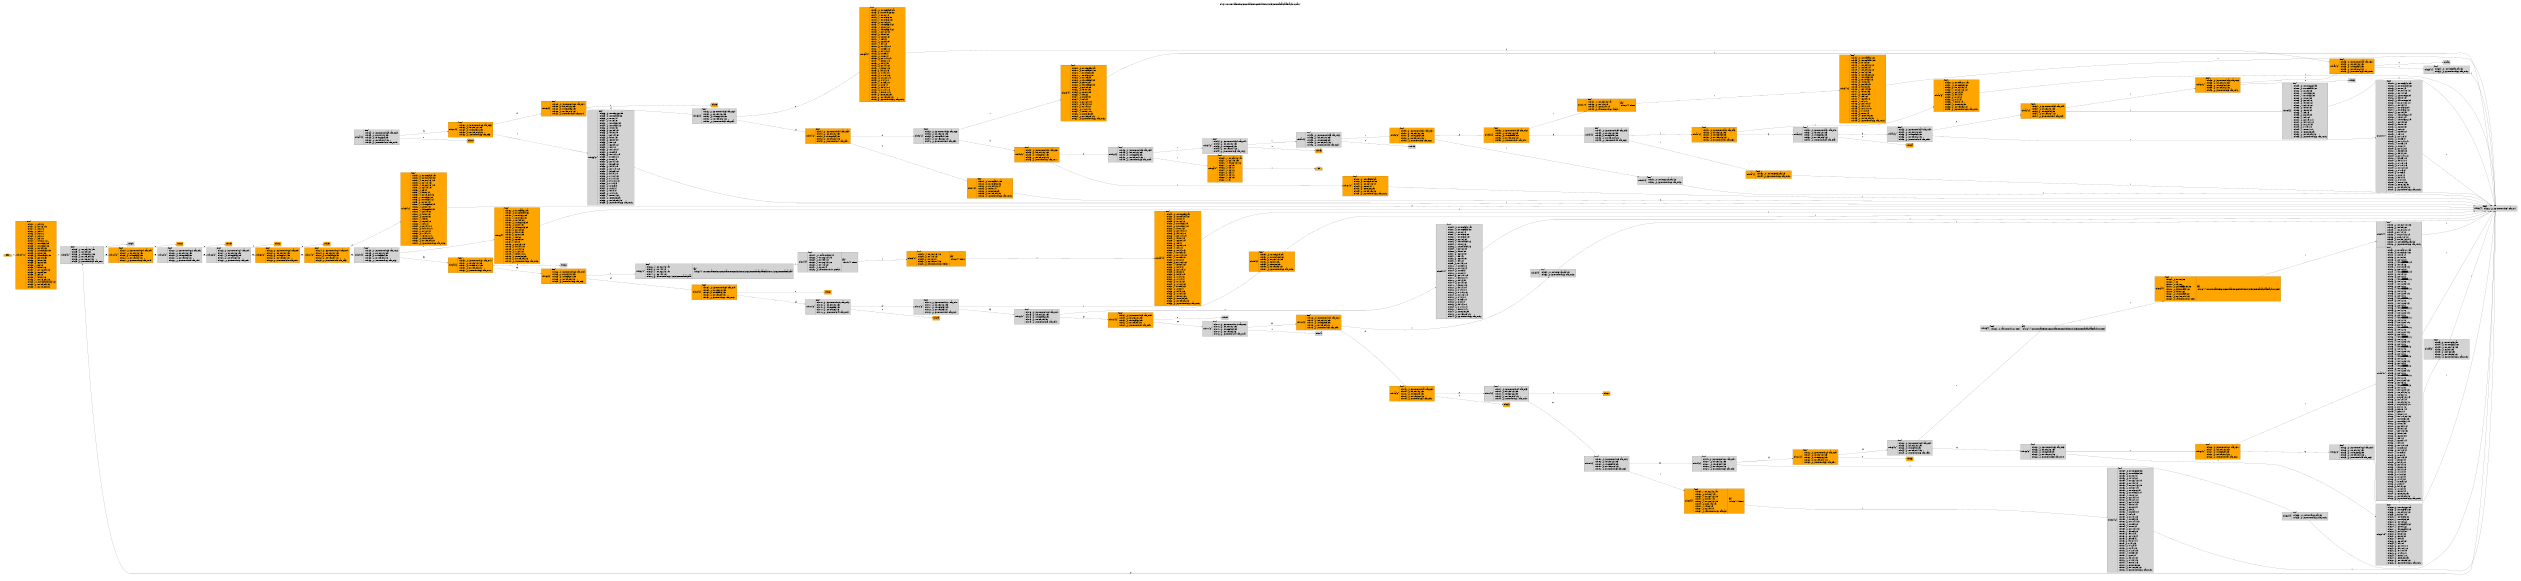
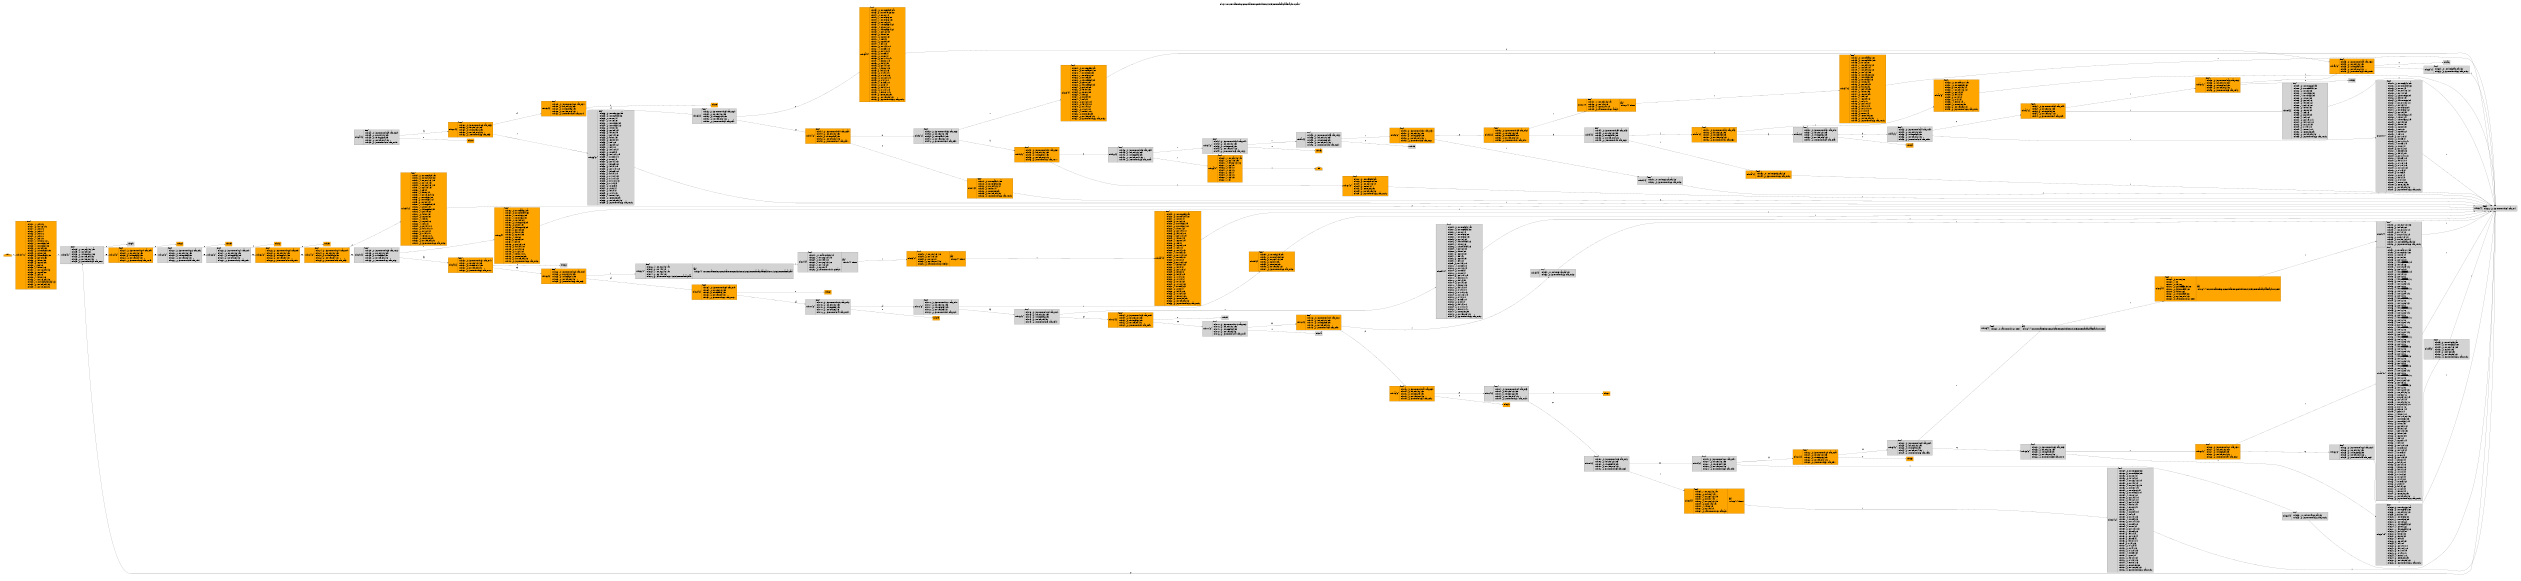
(8, 255) -> (8, 255)
